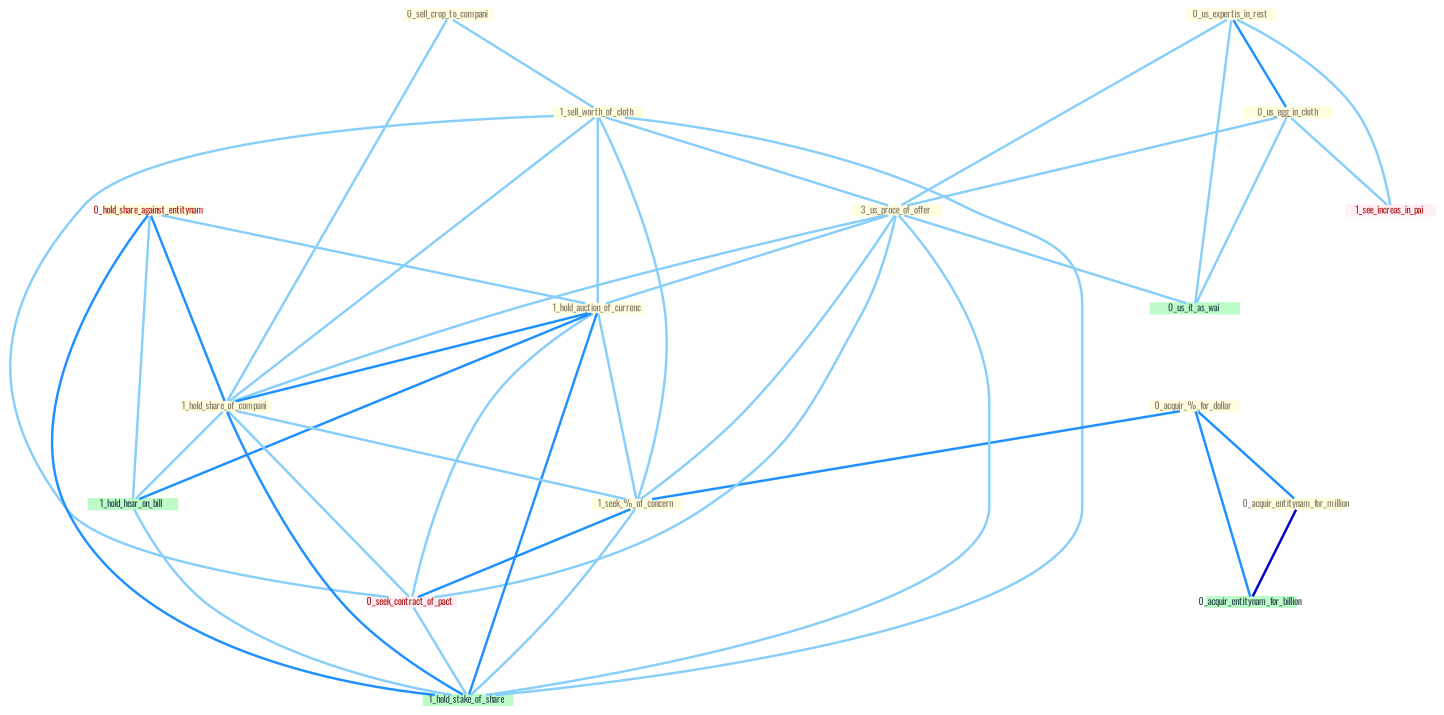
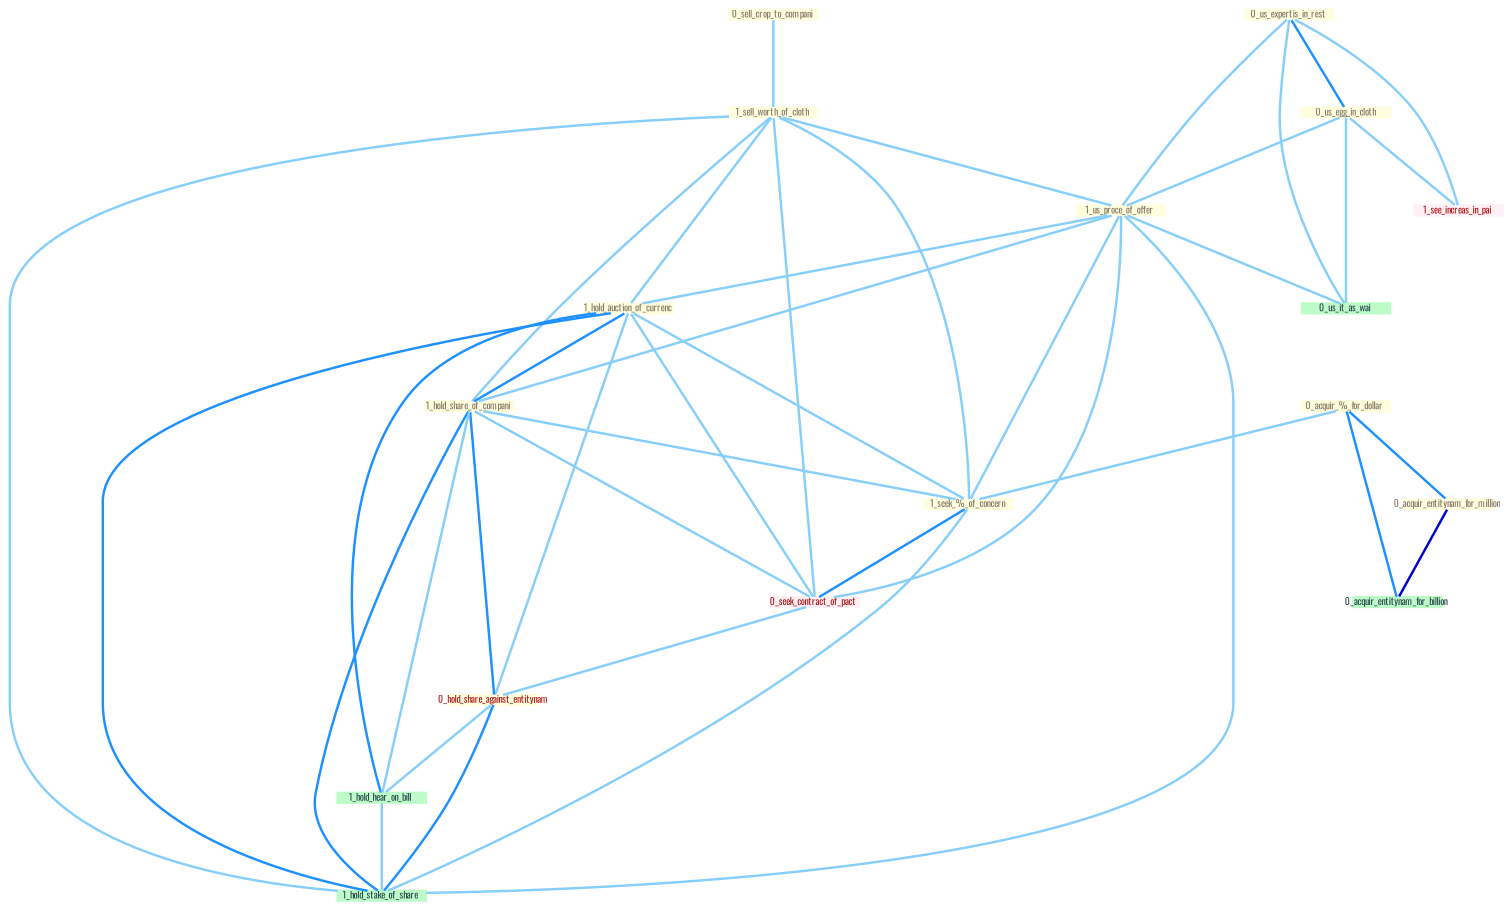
(337, 210) -> none
(896, 210) -> (1121, 210)
(916, 455) -> (1158, 455)
(440, 651) -> (655, 651)
